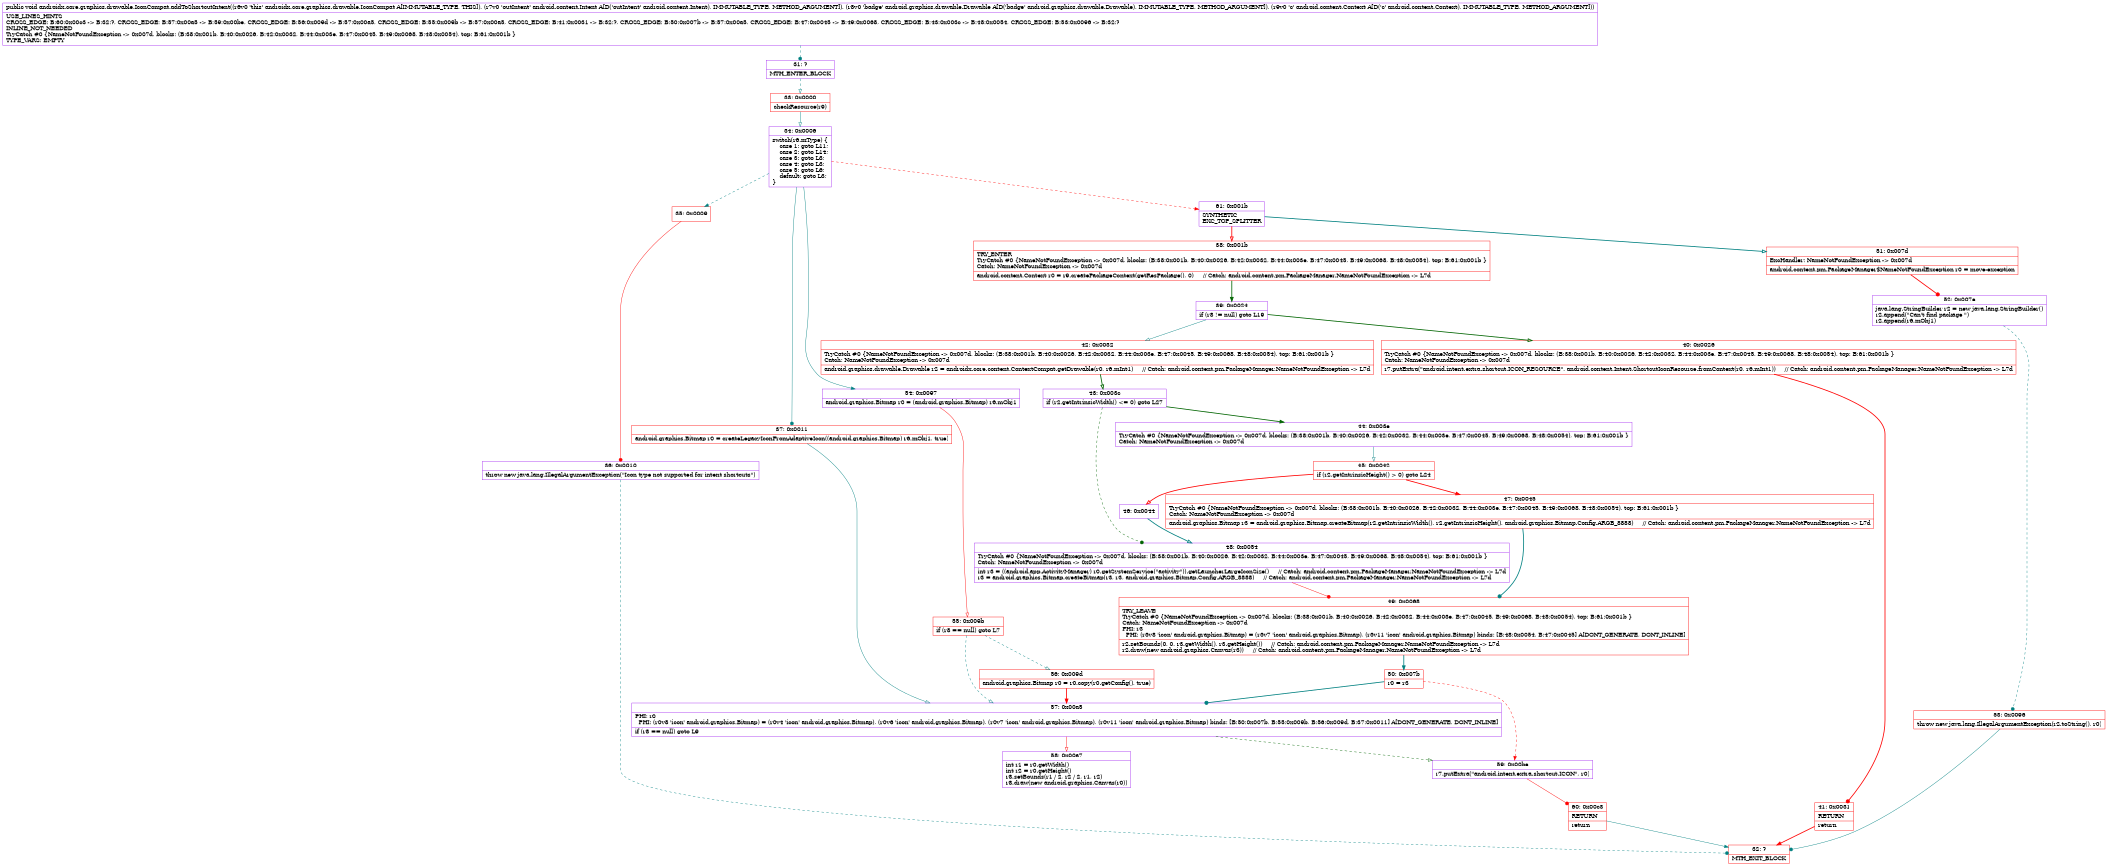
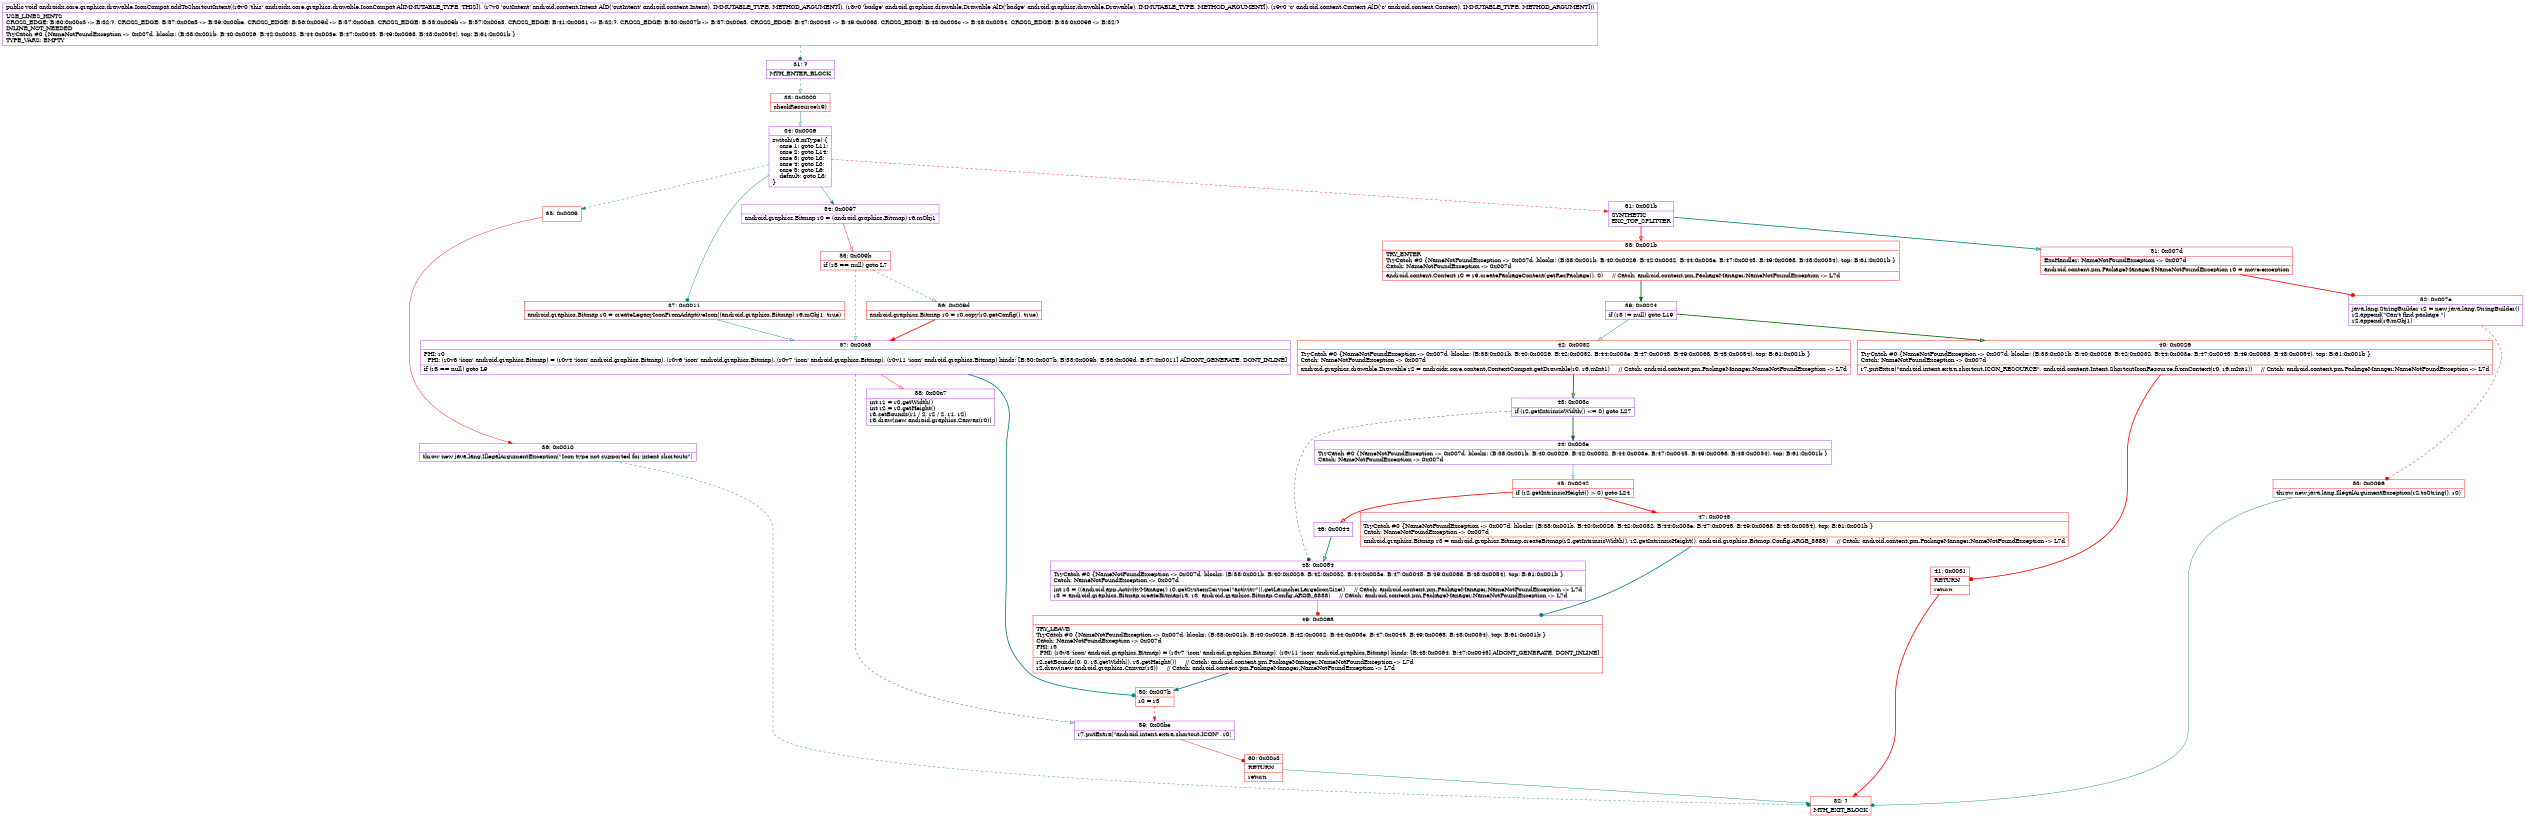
(621, 328) -> (409, 316)
(2027, 513) -> (2470, 414)
(1296, 692) -> (1006, 569)
